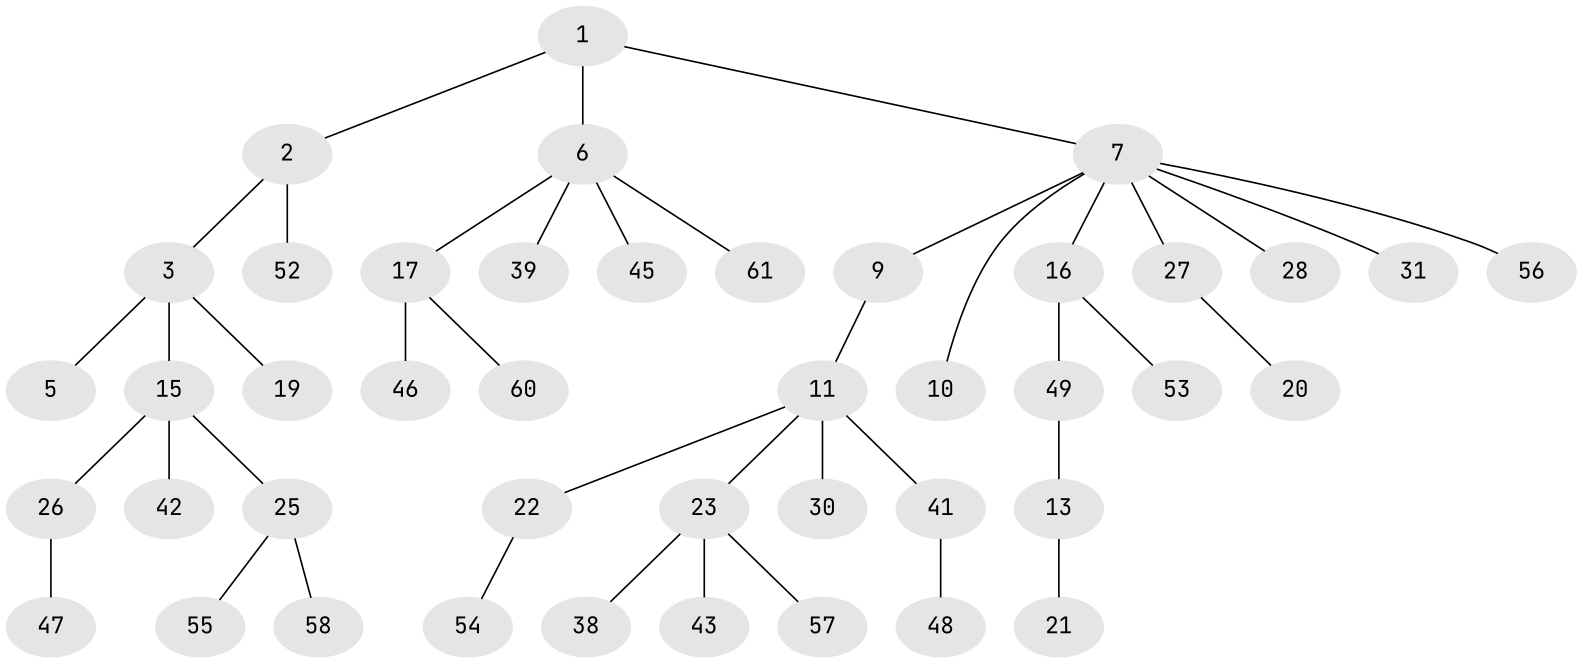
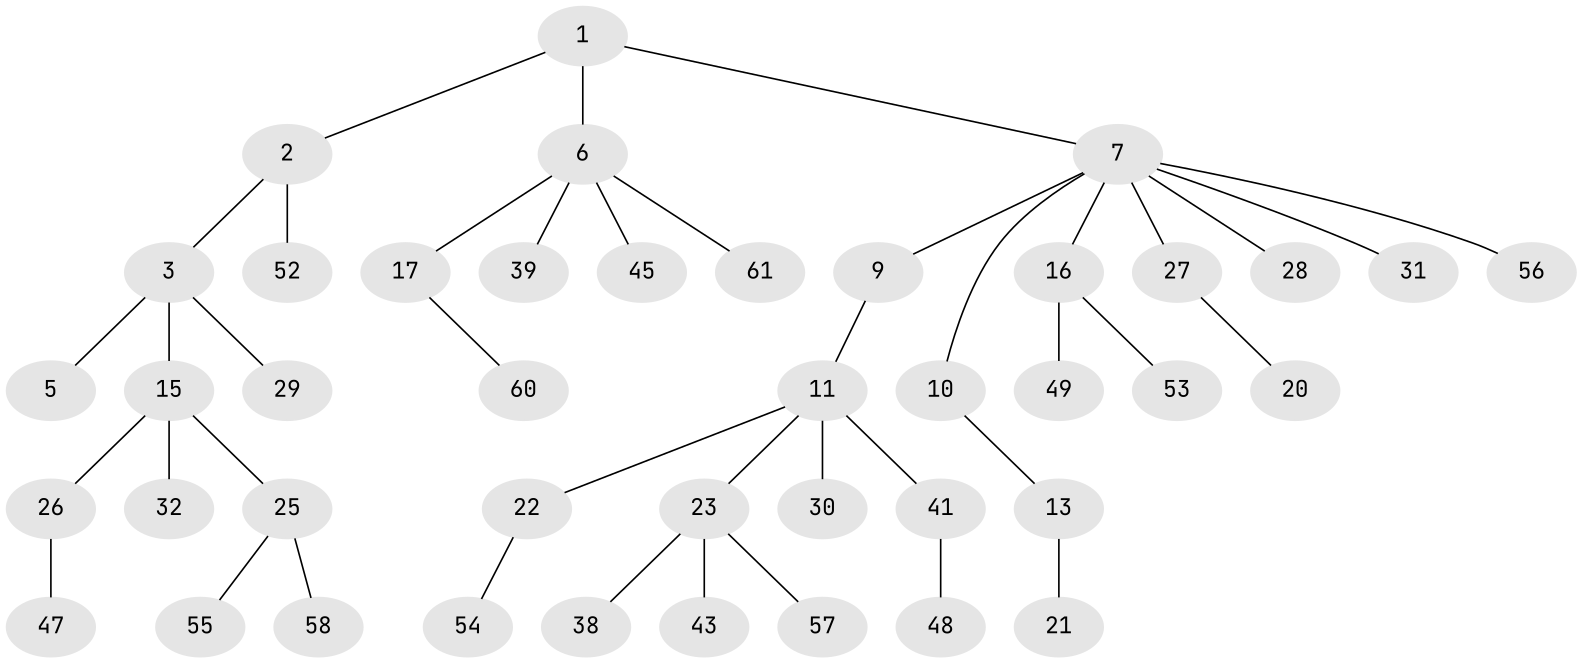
(287, 391) -> (287, 391)
(405, 391) -> none
(1059, 450) -> (1000, 450)
(169, 509) -> (169, 509)
